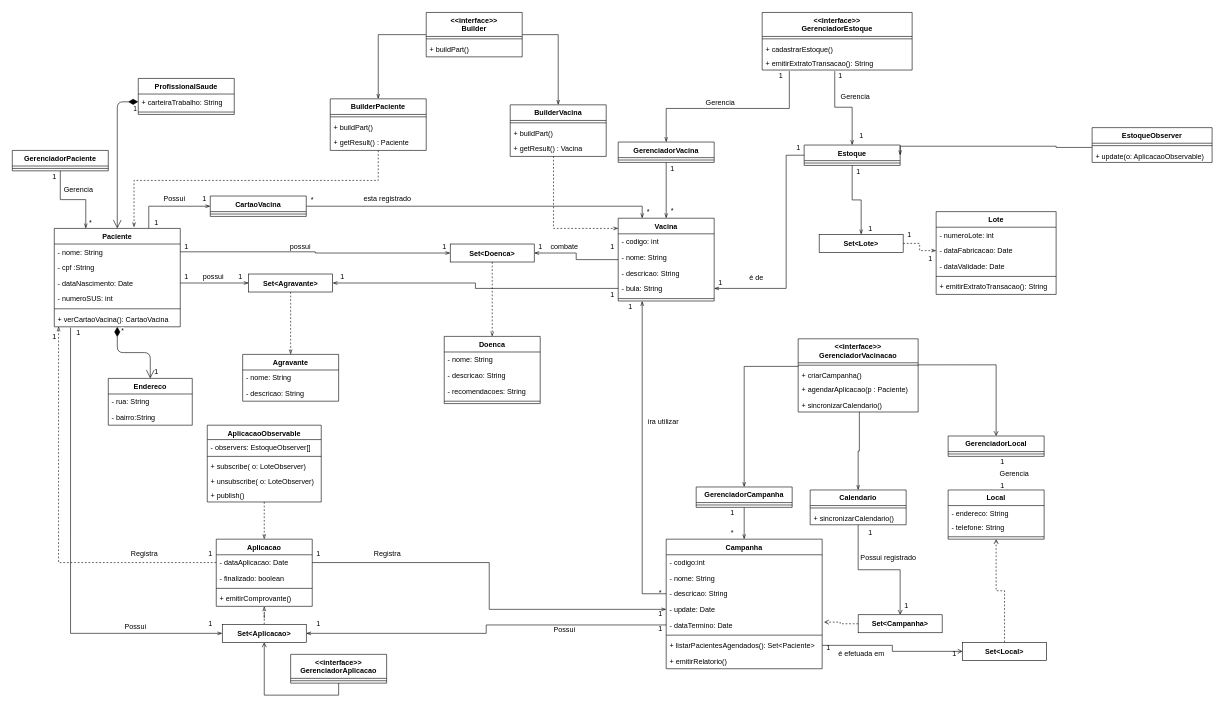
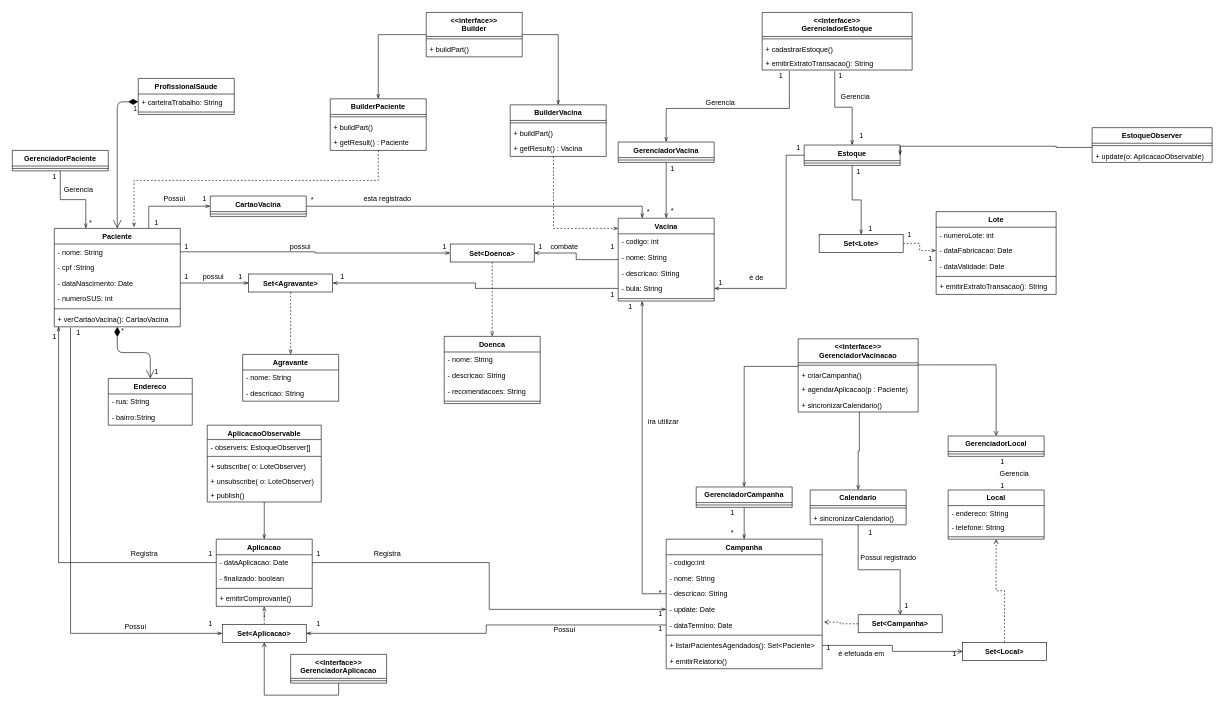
(264, 520) -> (264, 520)
(59, 523) -> (59, 523)
